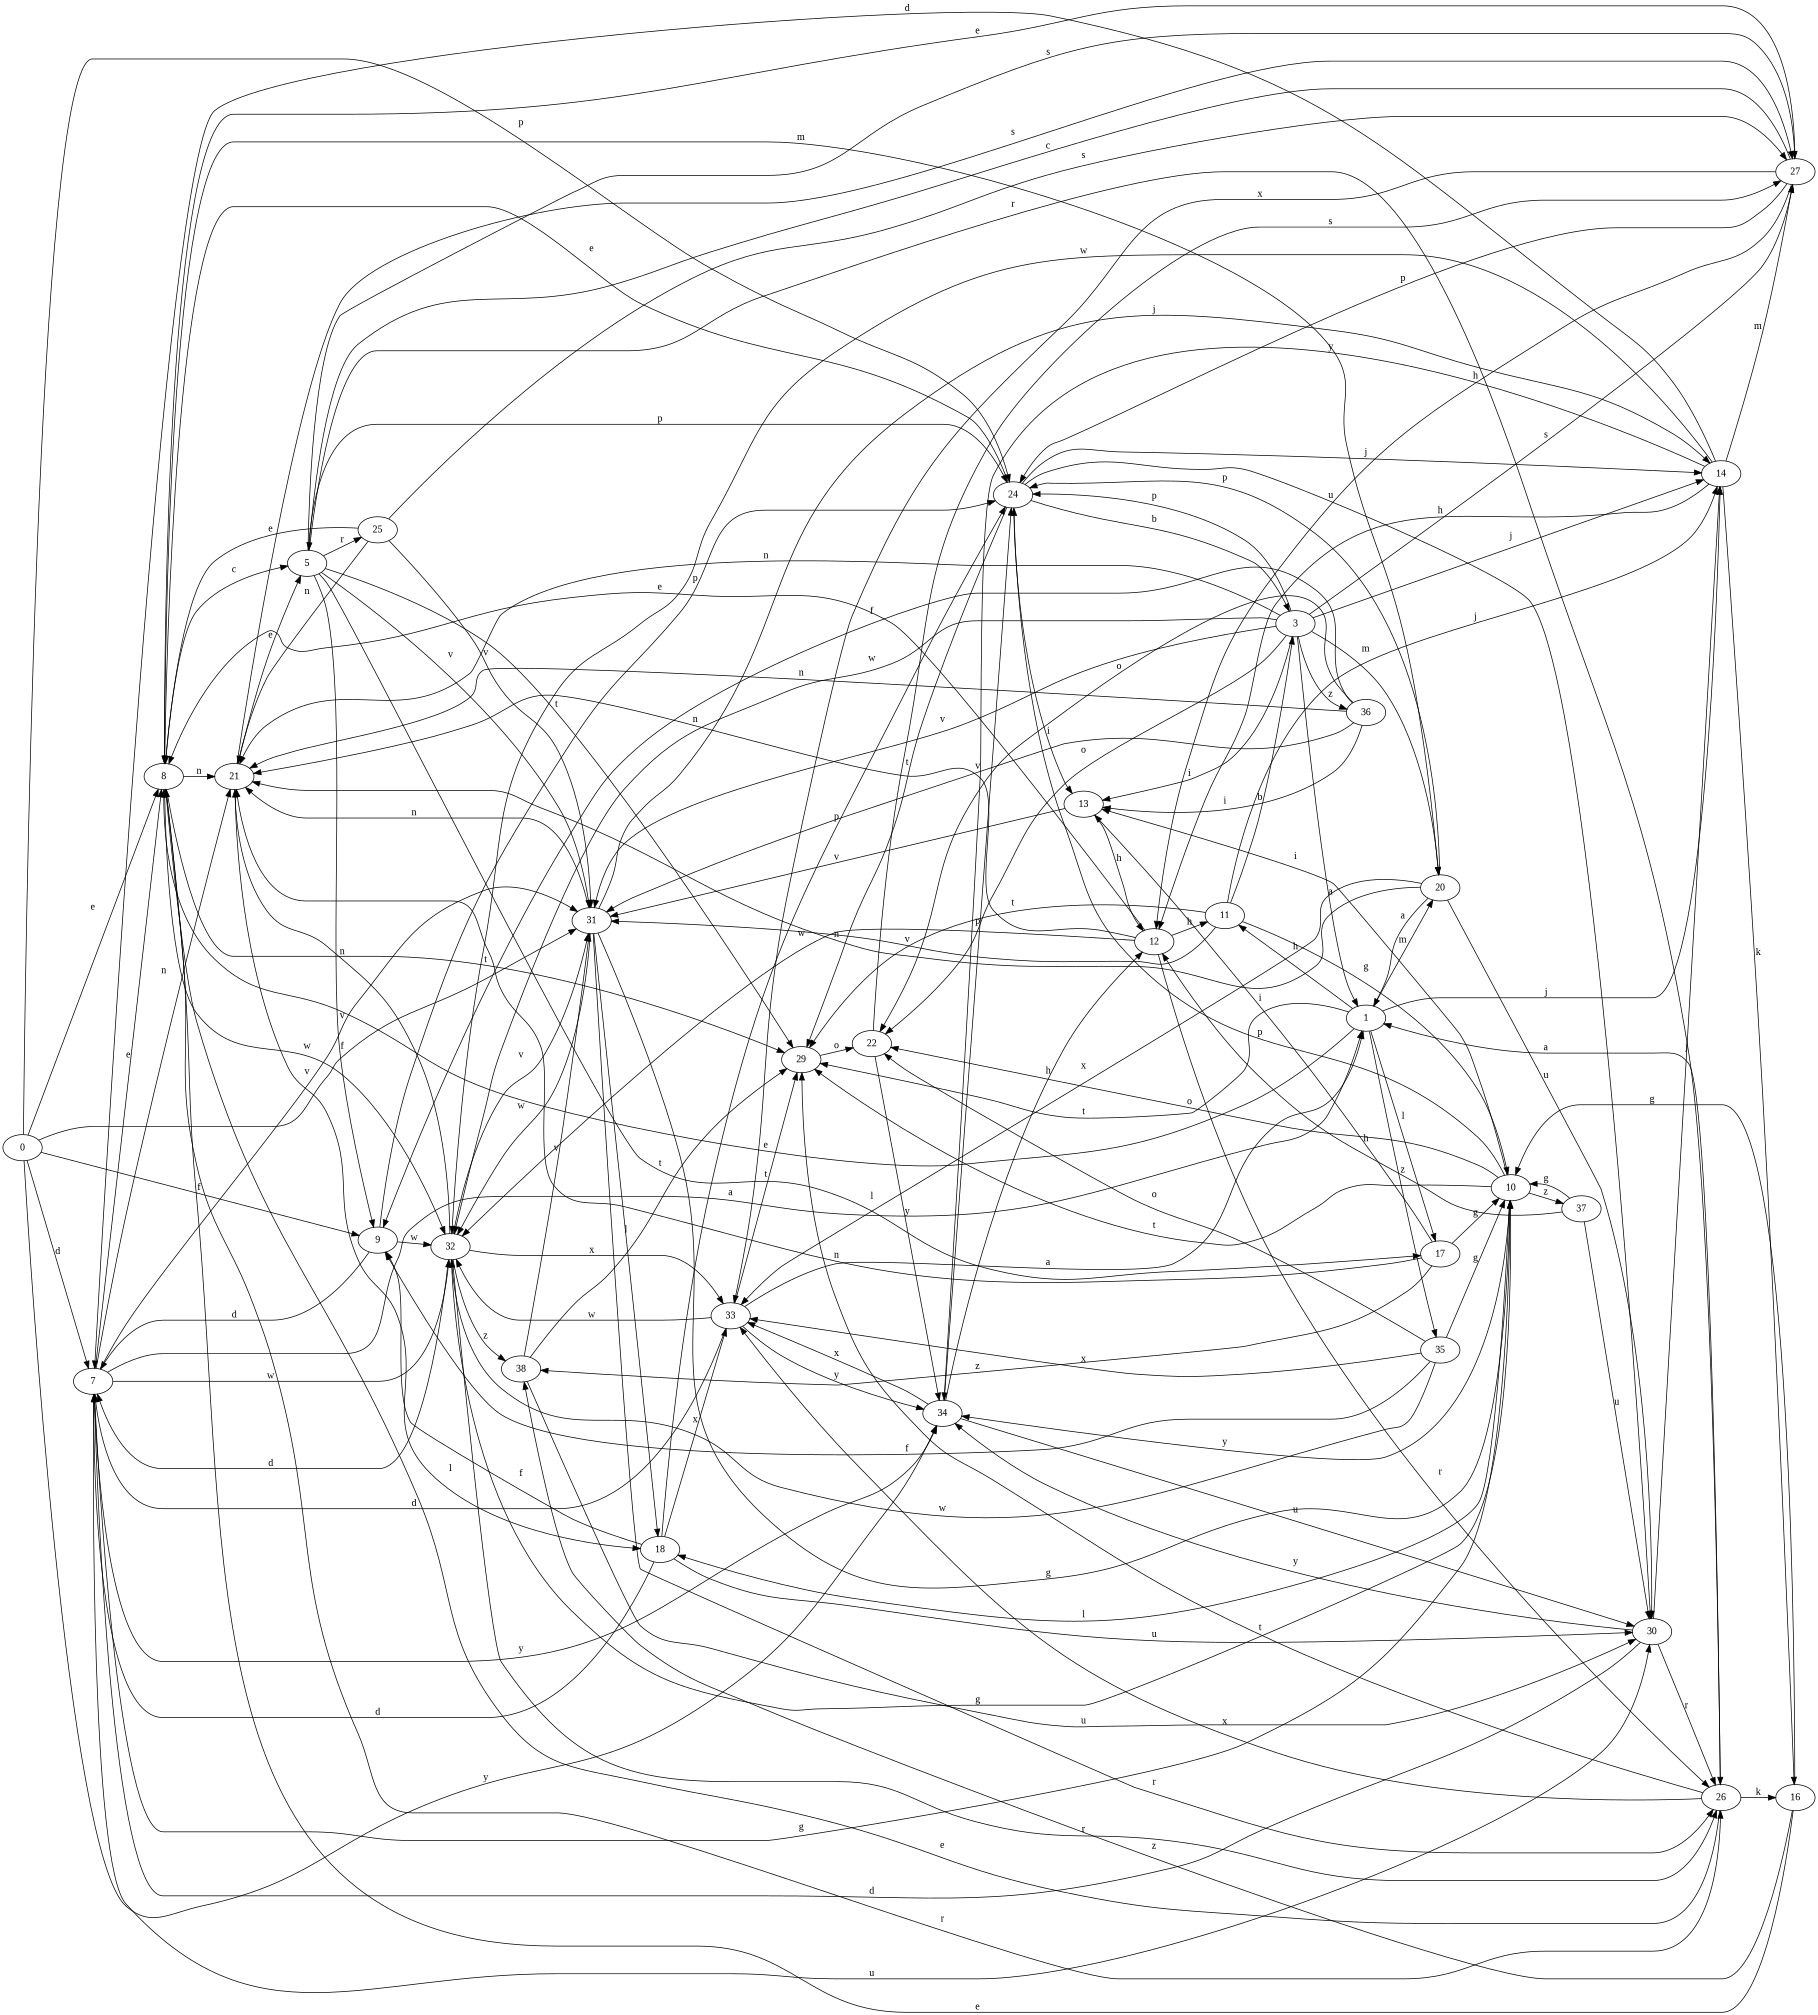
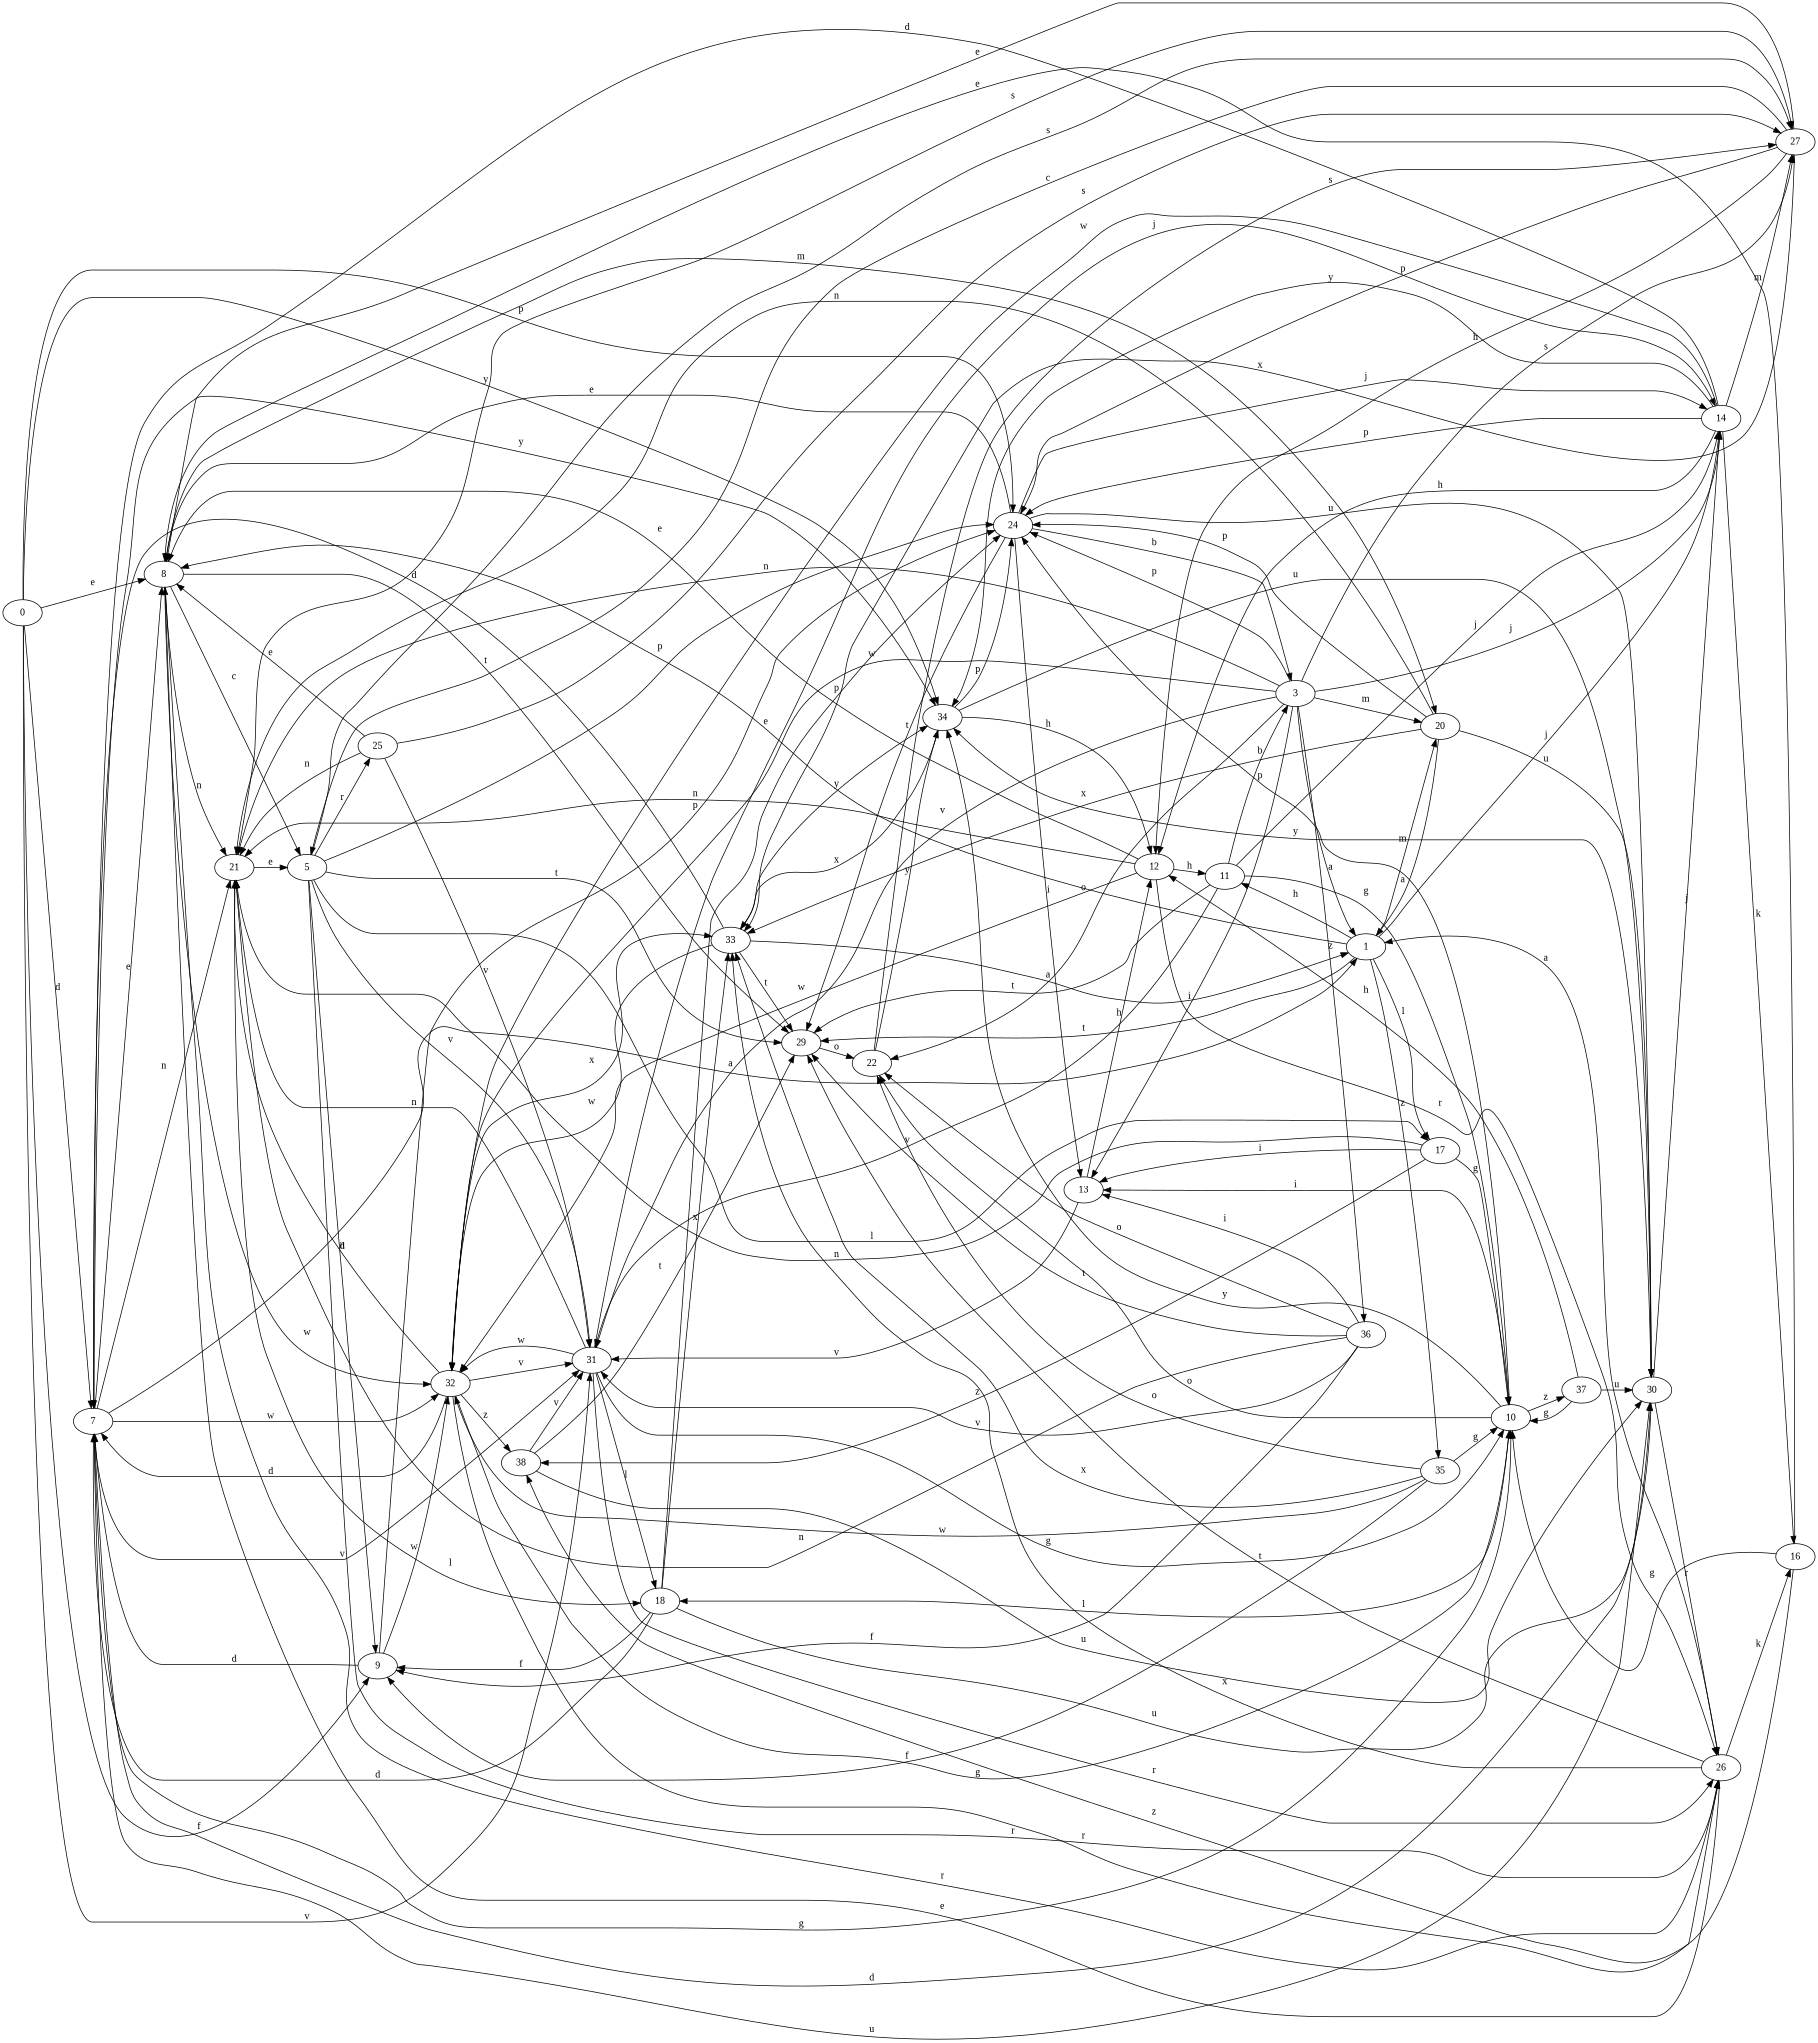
none -> (1363, 442)
(342, 1046) -> (342, 1246)
(1144, 1233) -> (1047, 1268)
